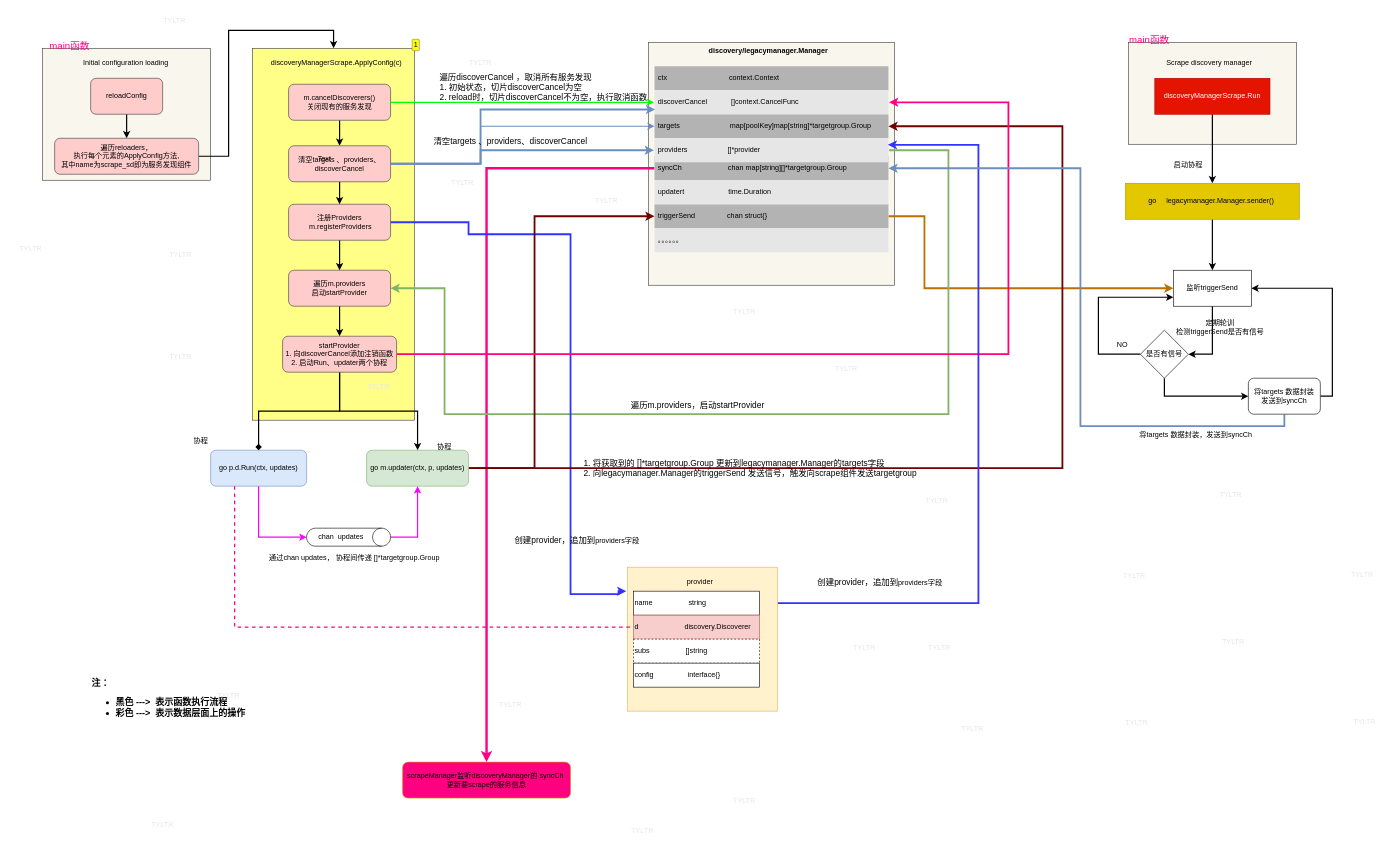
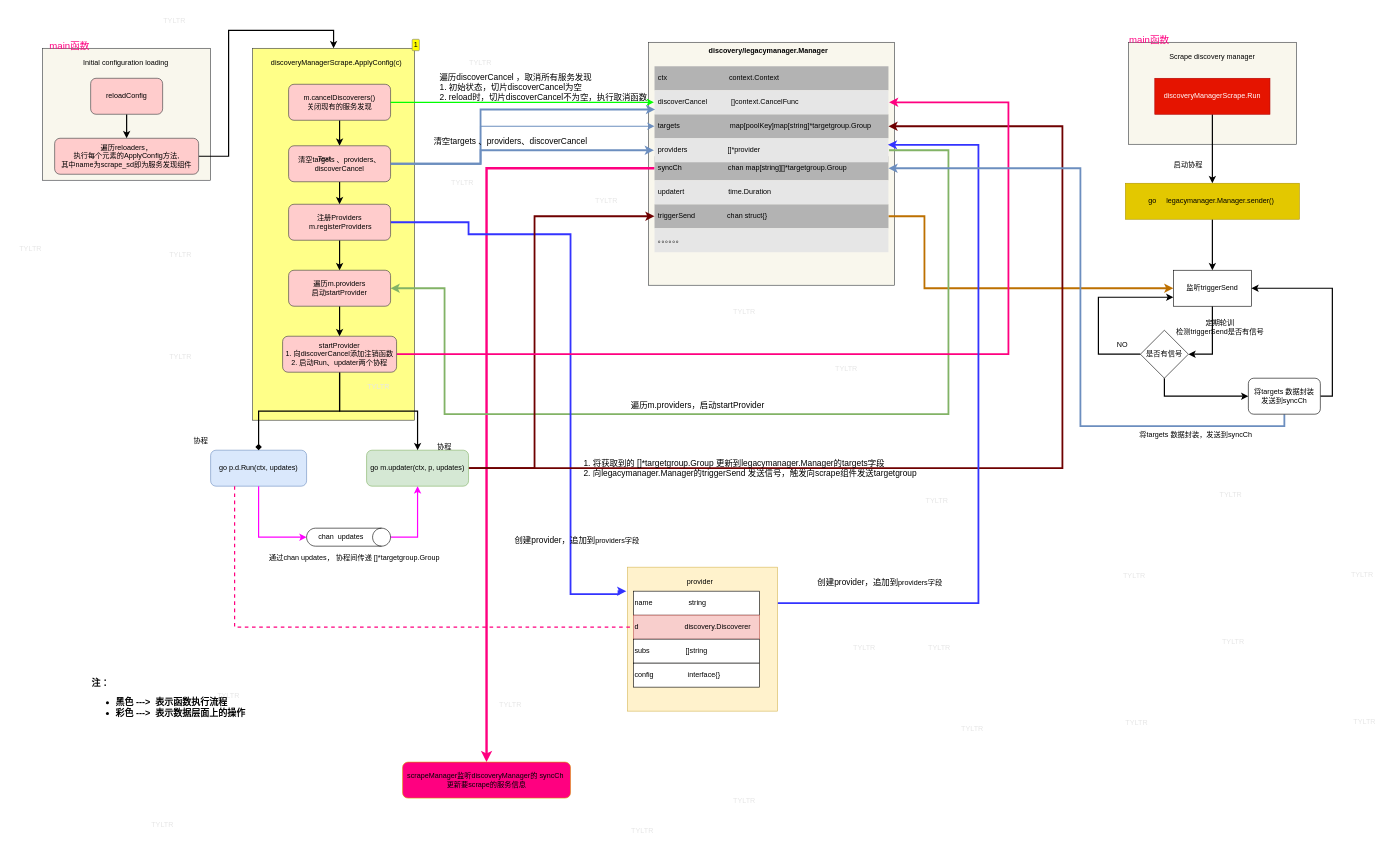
(1209, 63) -> (1212, 57)
(696, 651) -> (696, 651)
